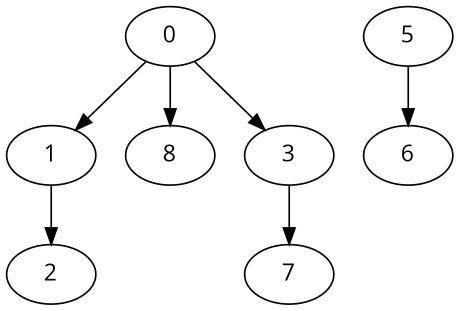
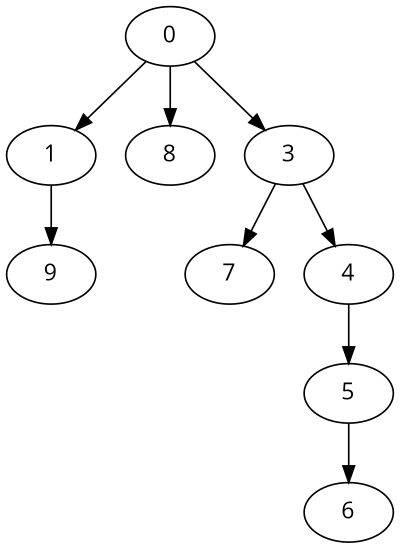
(51, 274) -> (51, 274)
none -> (349, 274)
